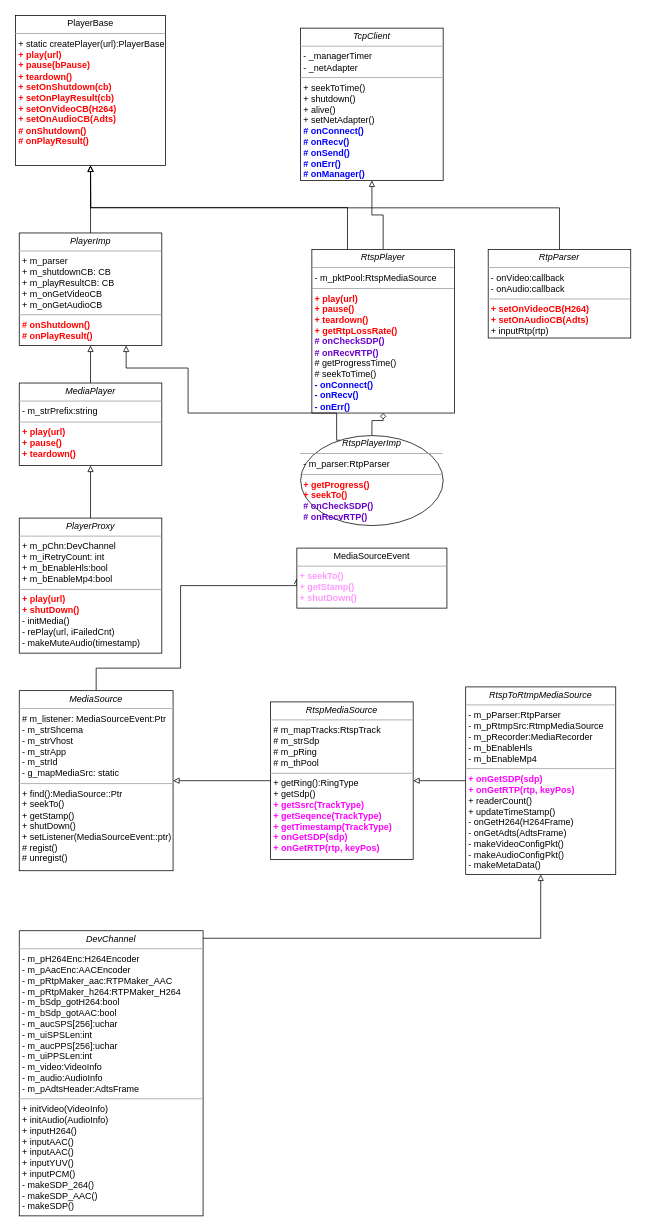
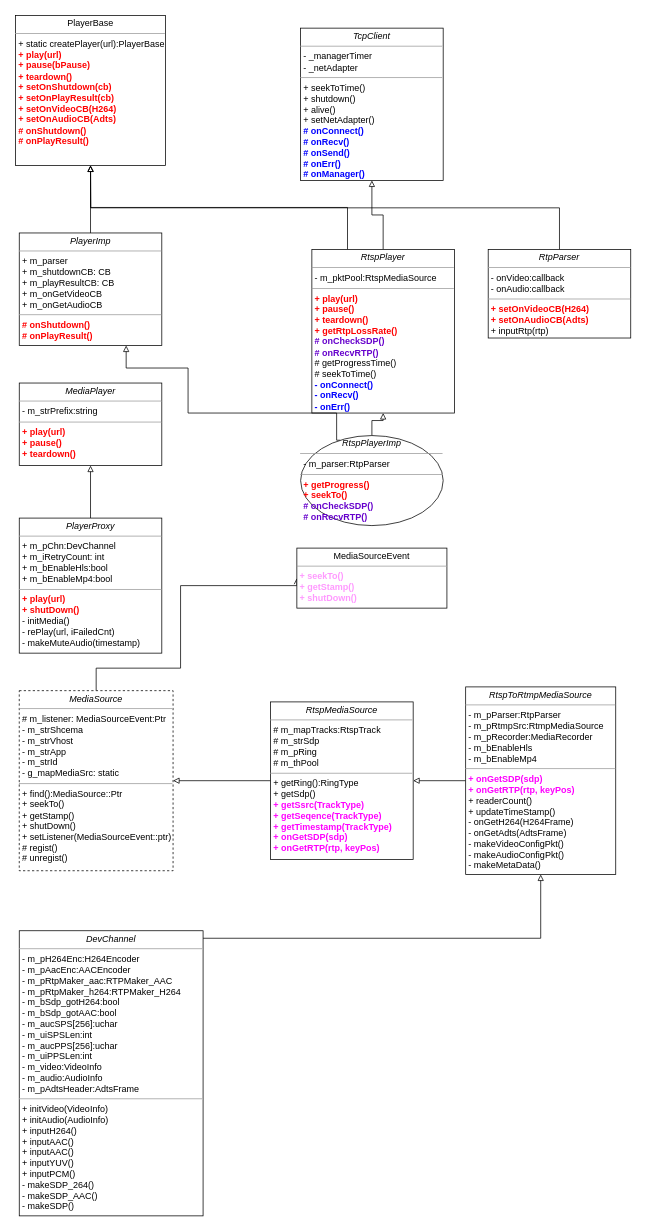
(90, 368) -> none
(381, 420) -> (381, 420)
(96, 780) -> (96, 780)
